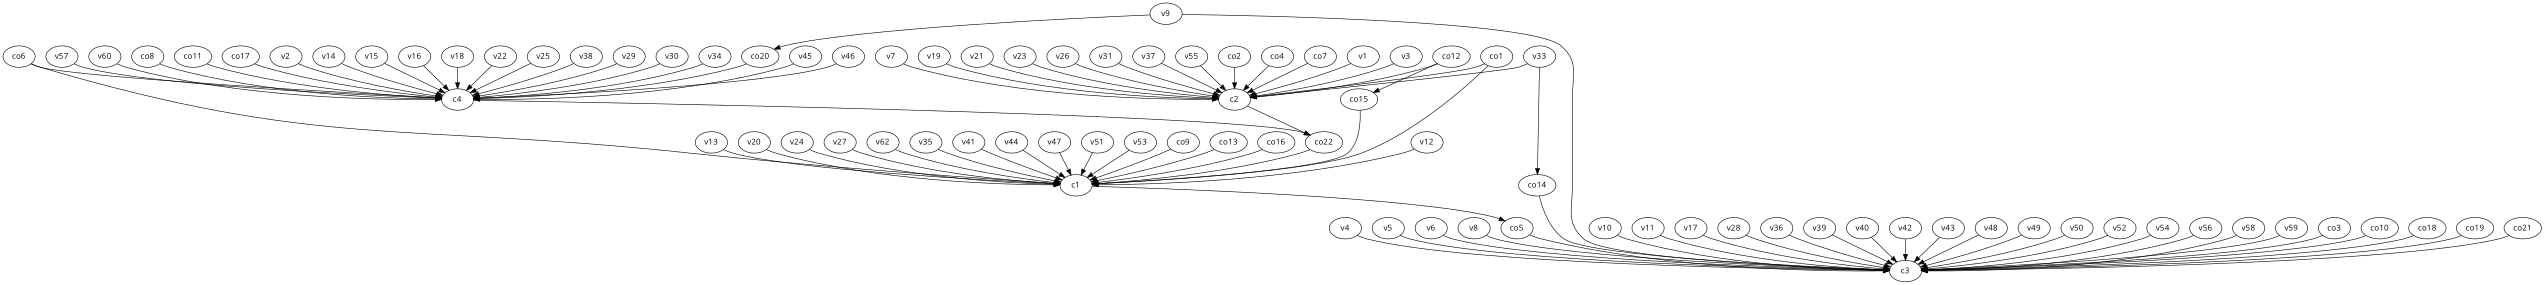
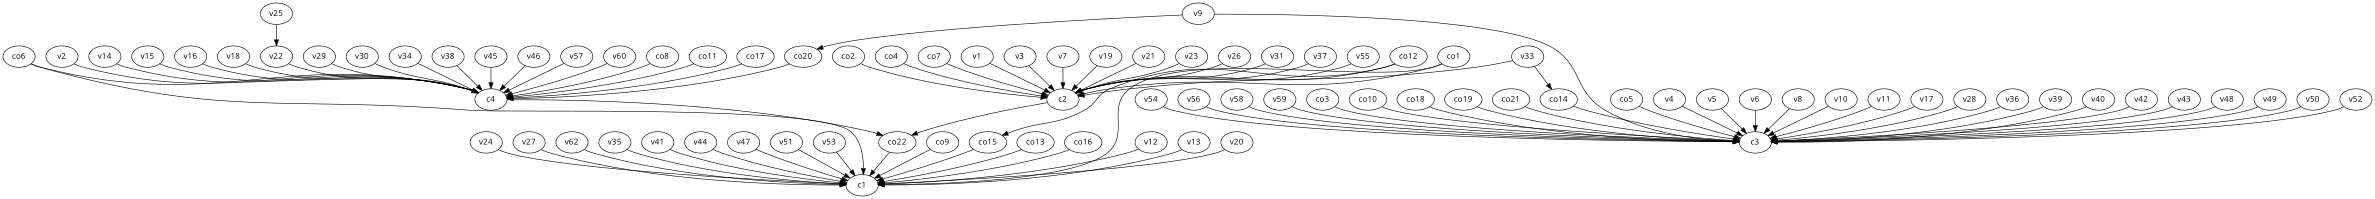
(503, 77) -> (276, 32)
(1297, 195) -> none
